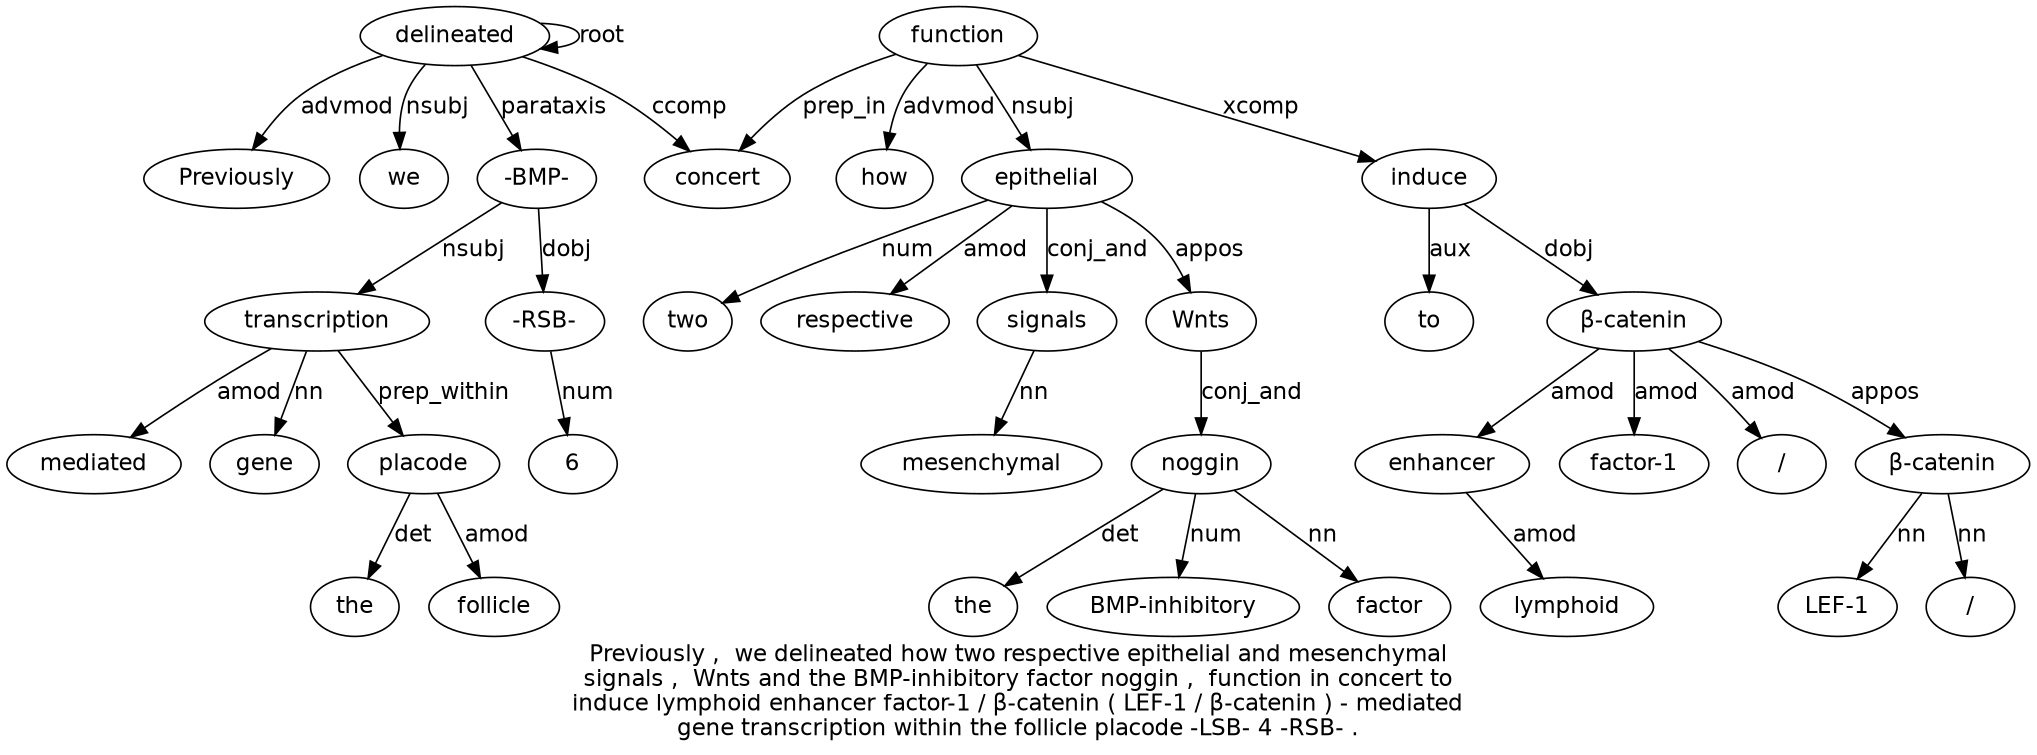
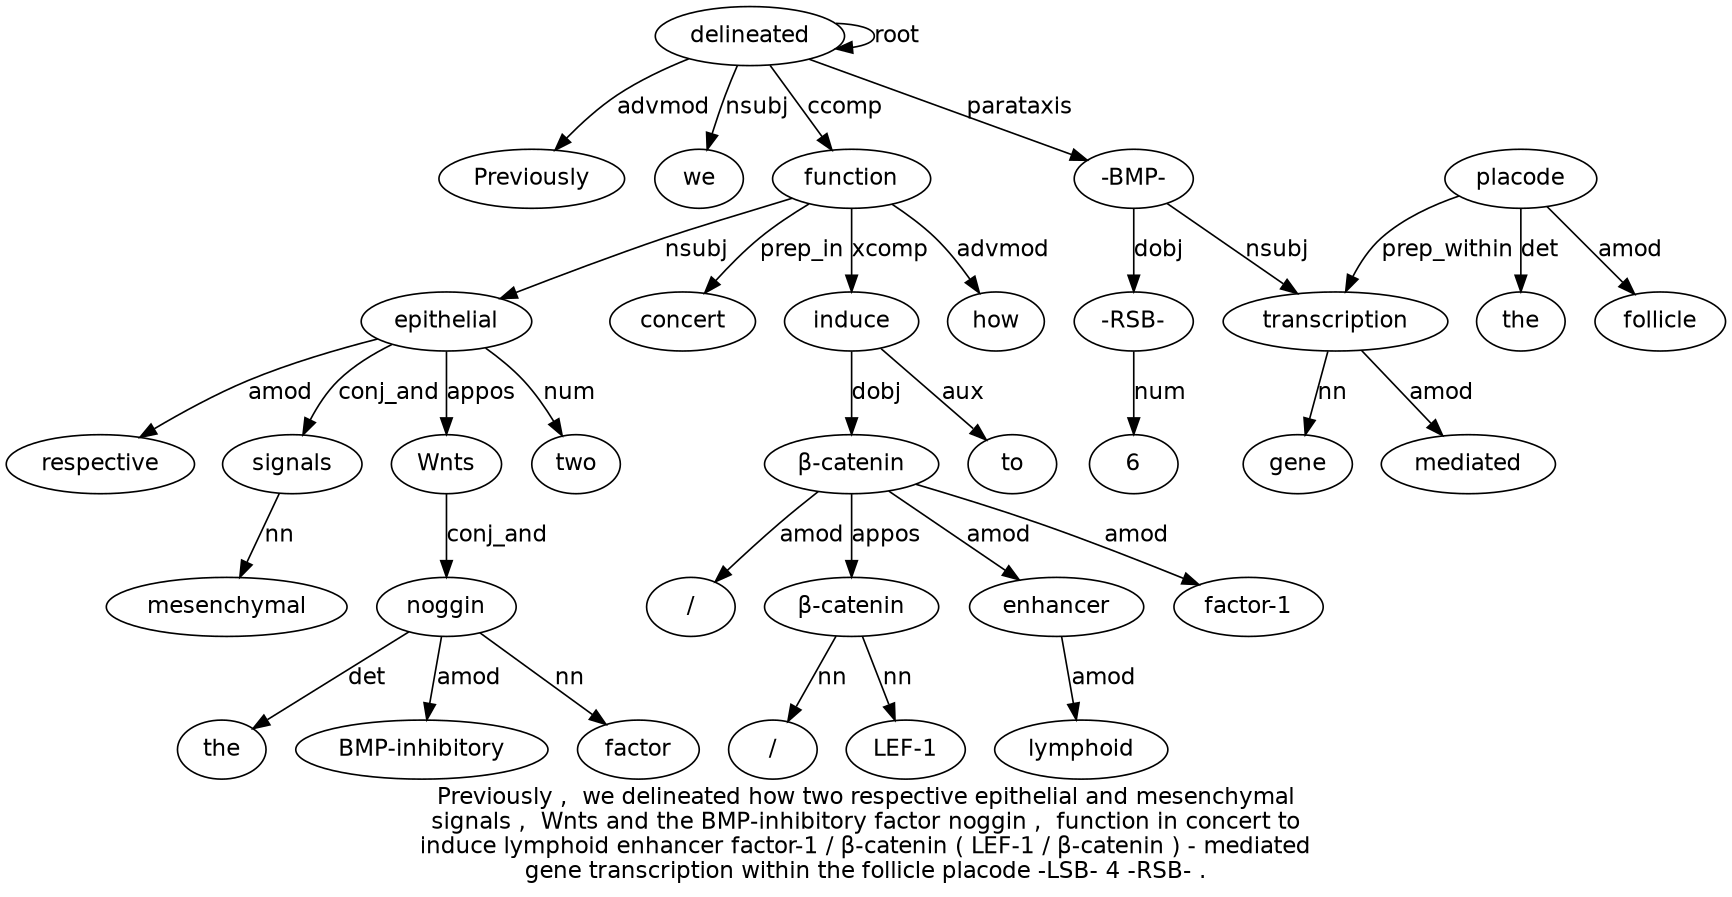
(605, 90) -> (796, 101)
(365, 386) -> (1397, 226)
(1216, 536) -> (469, 678)
